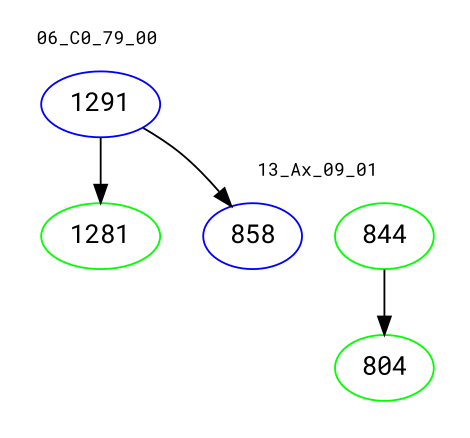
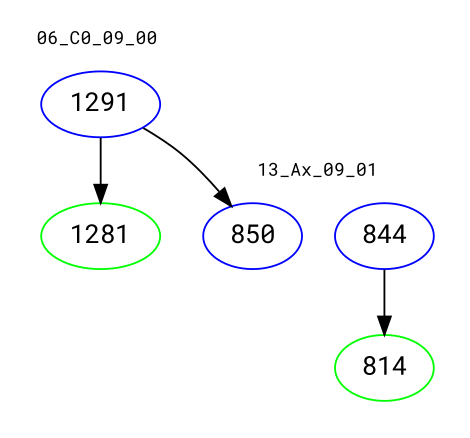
(98, 39) -> (98, 39)
(253, 236) -> (253, 236)
(384, 236) -> (384, 236)
(384, 368) -> (384, 368)
